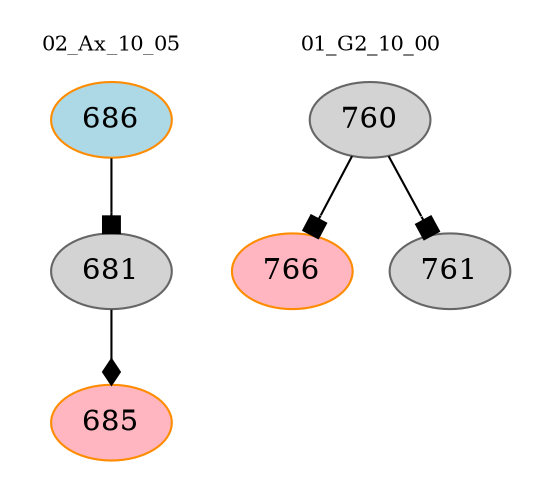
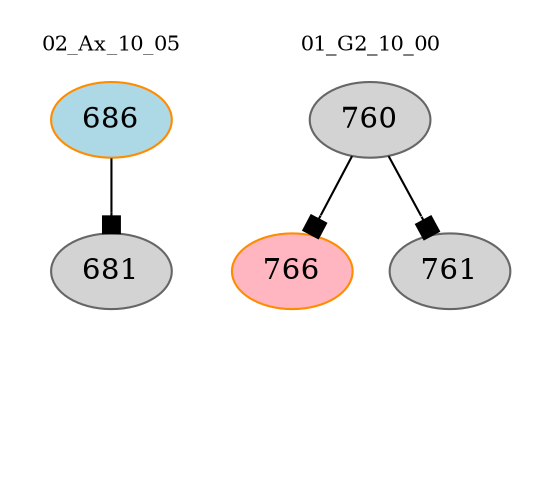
(111, 423) -> none
